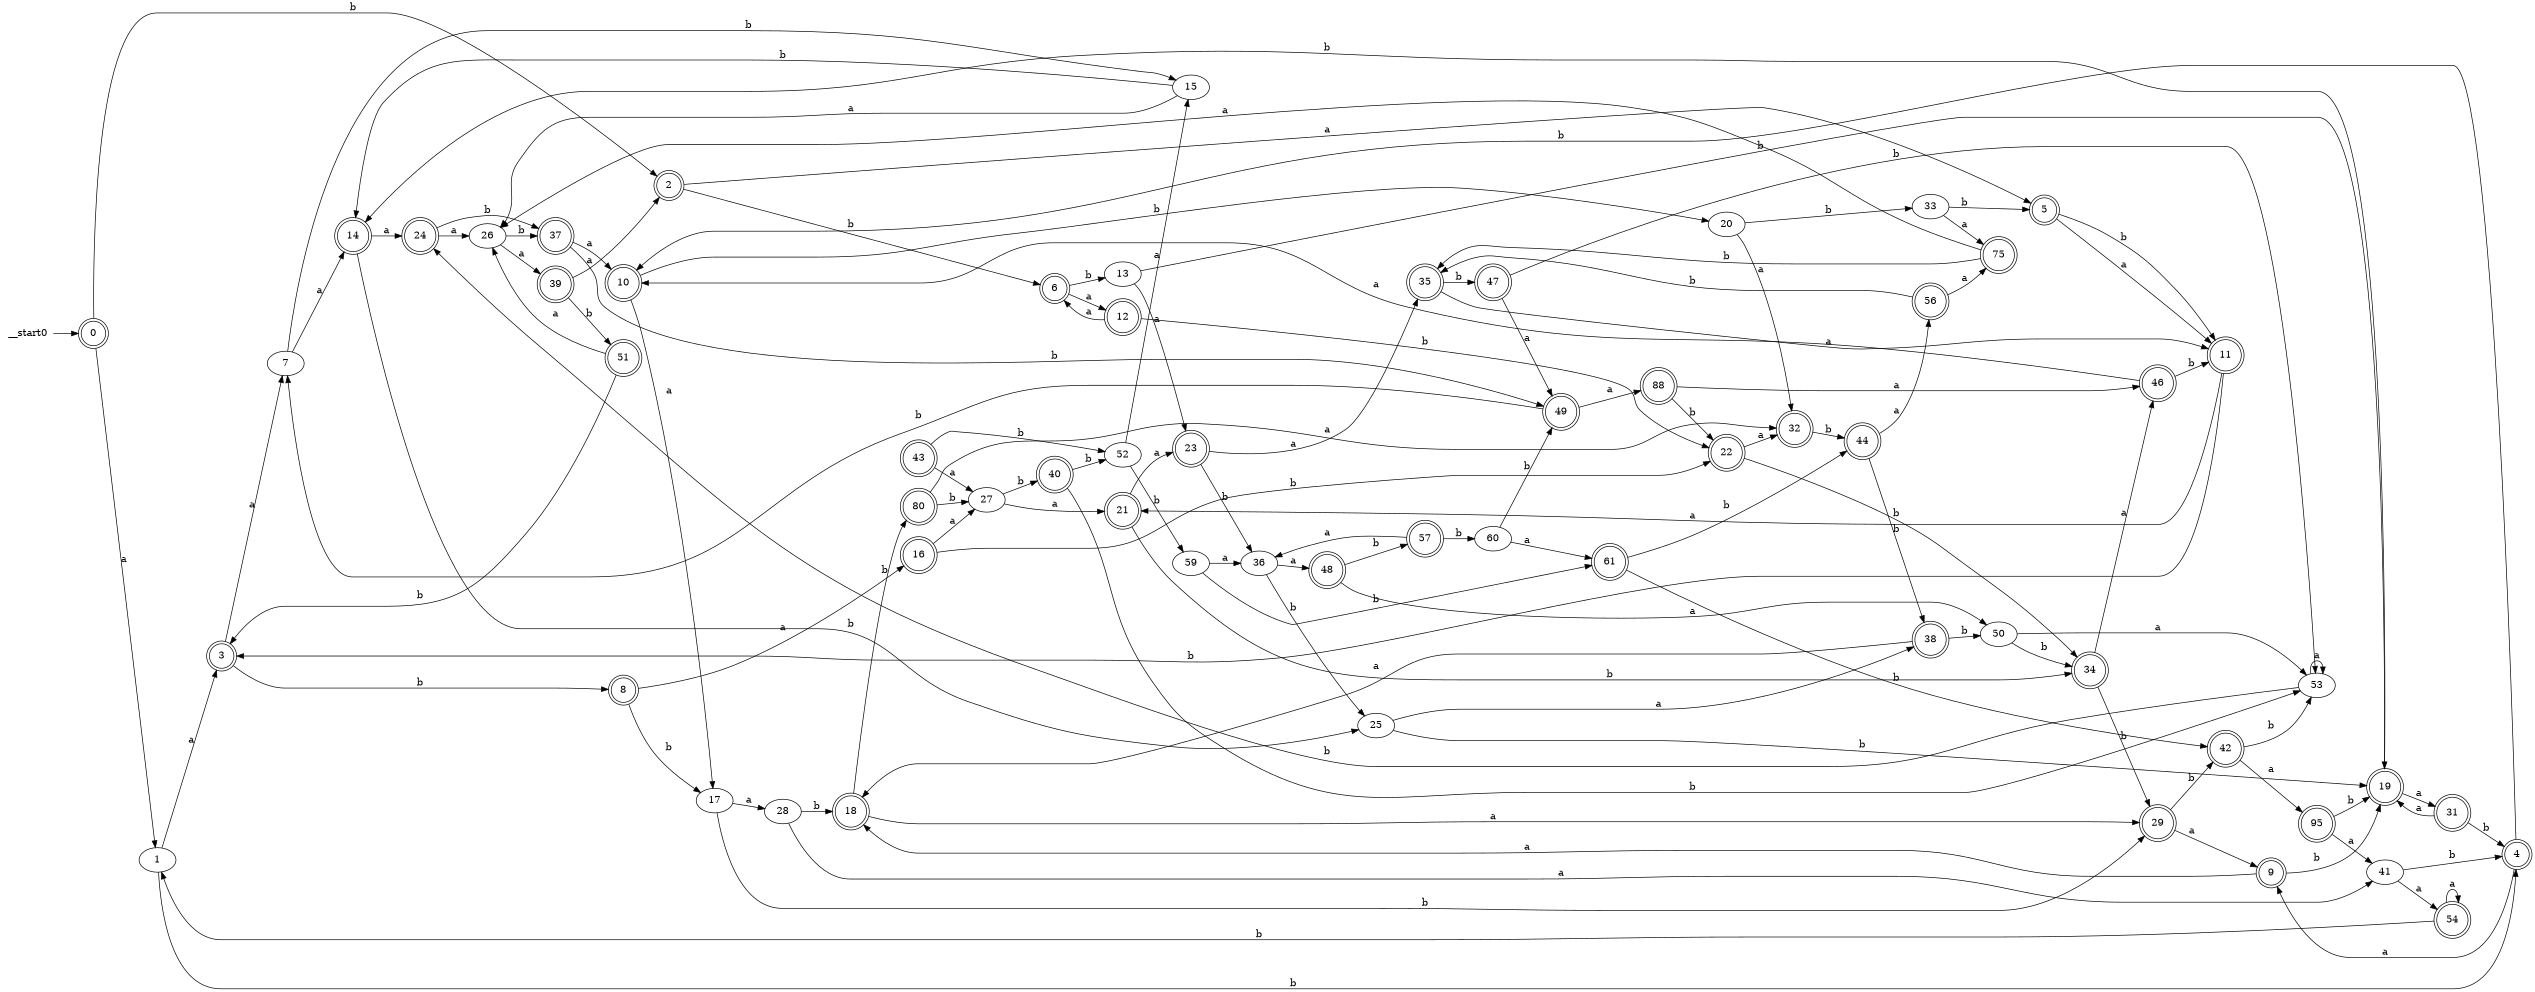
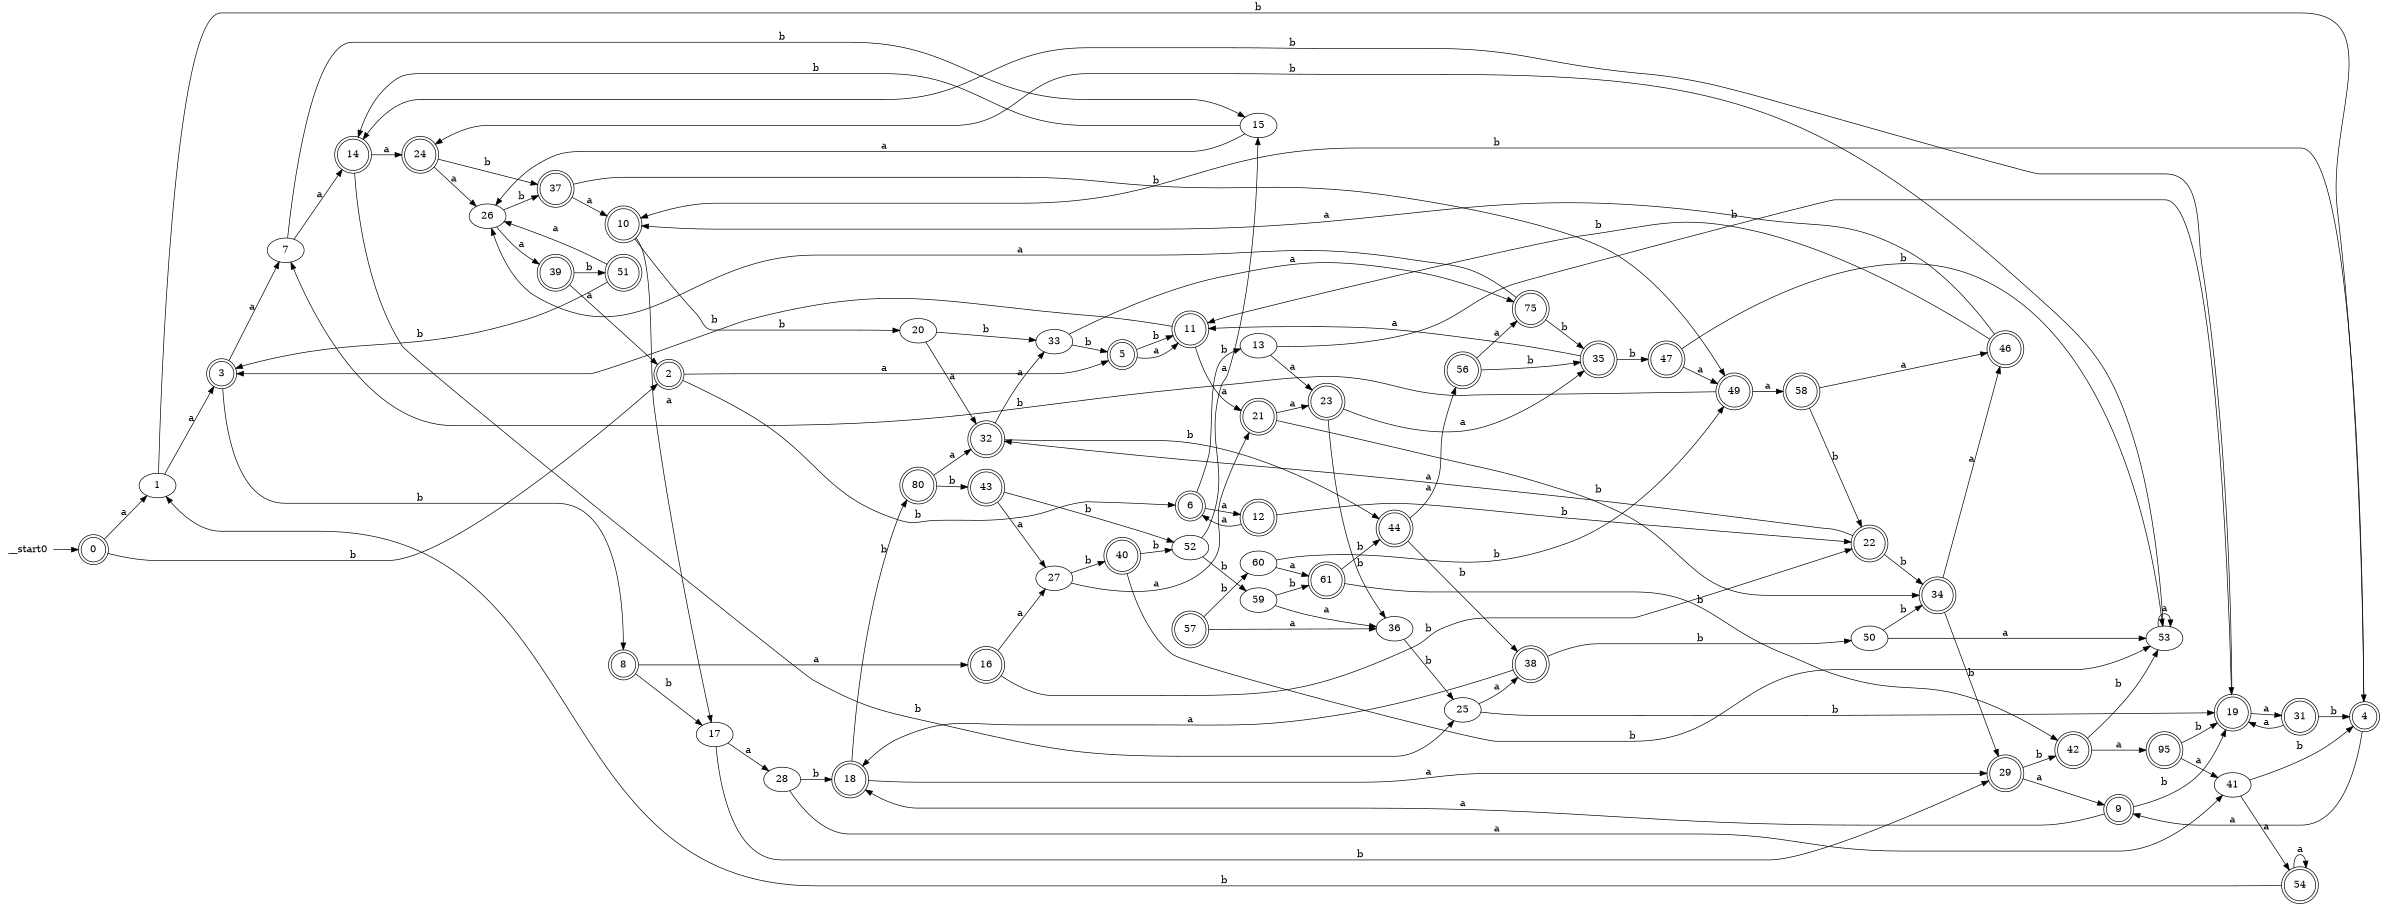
(1659, 386) -> (1801, 391)
none -> (1015, 389)
(949, 504) -> (949, 486)
(1327, 570) -> none
